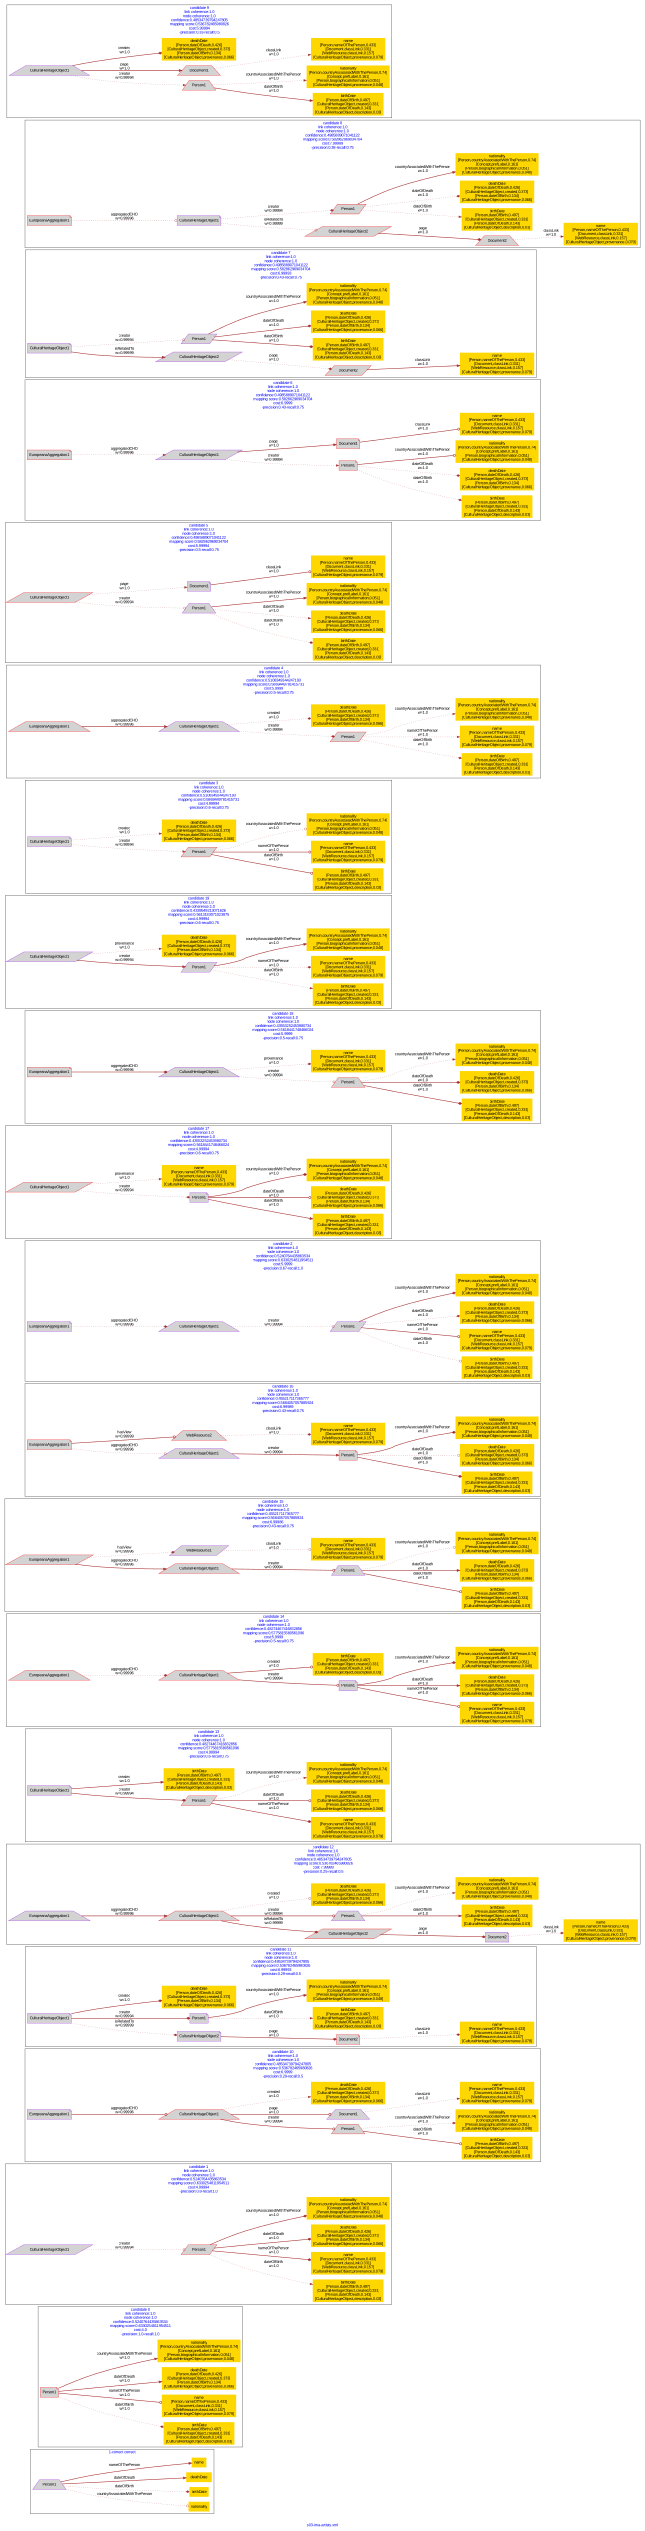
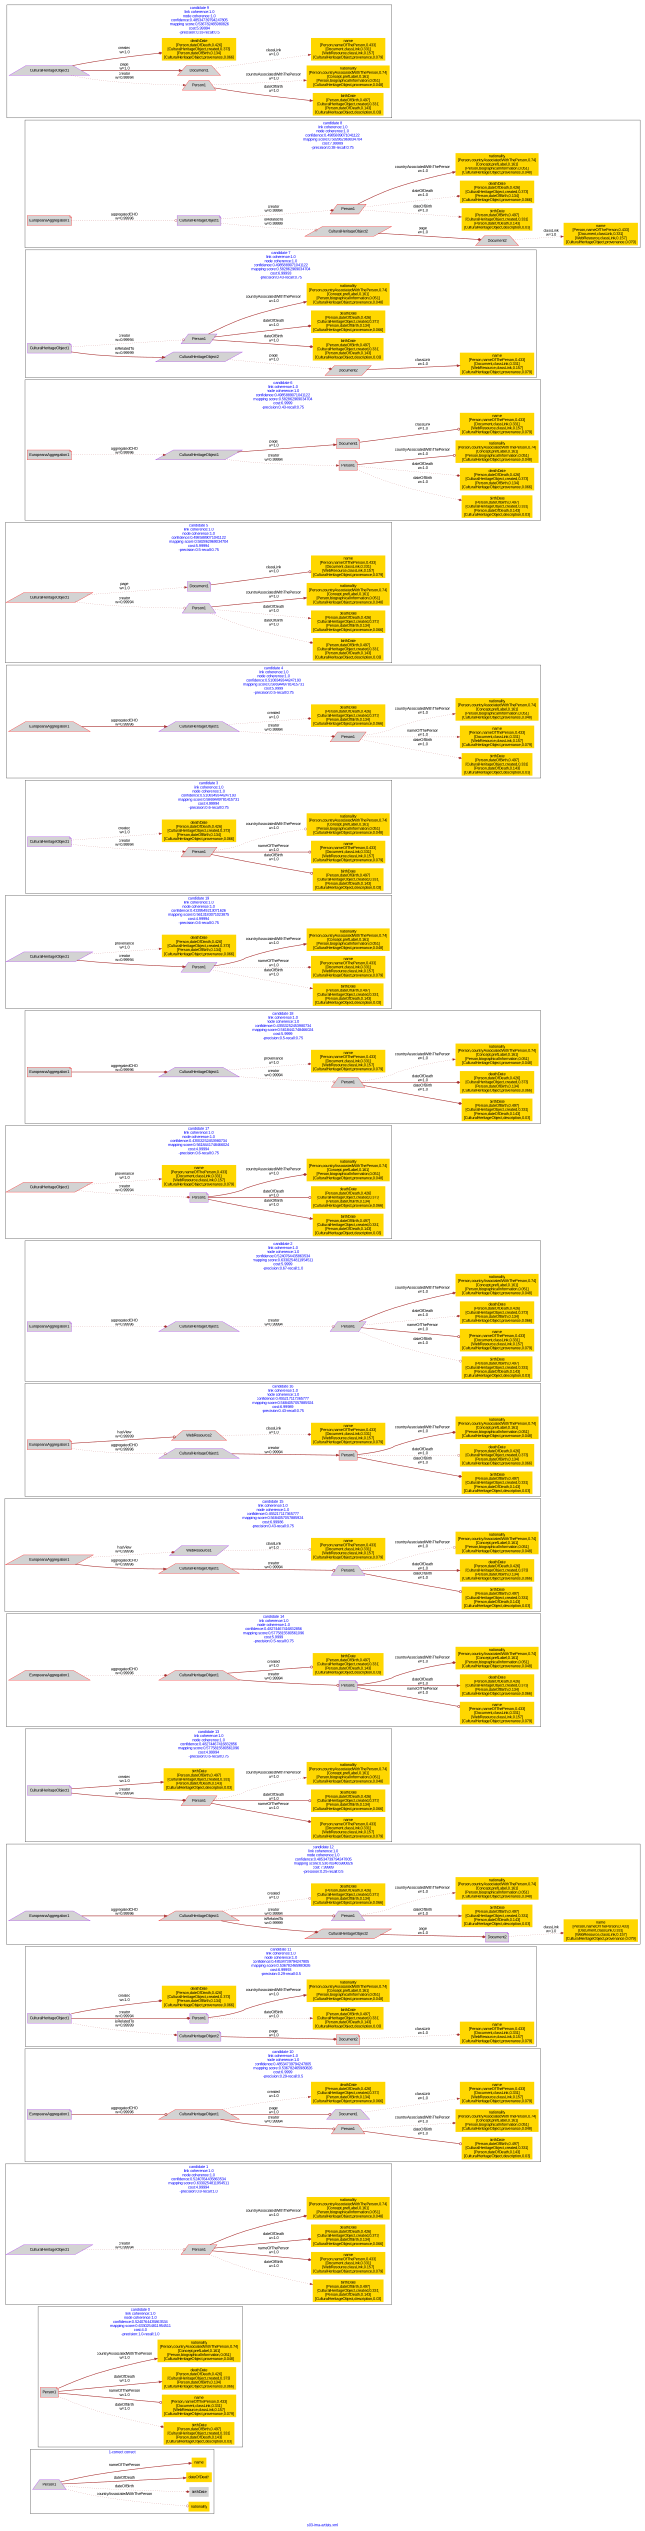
(199, 2477) -> (199, 2477)
(199, 2492) -> (199, 2492)
